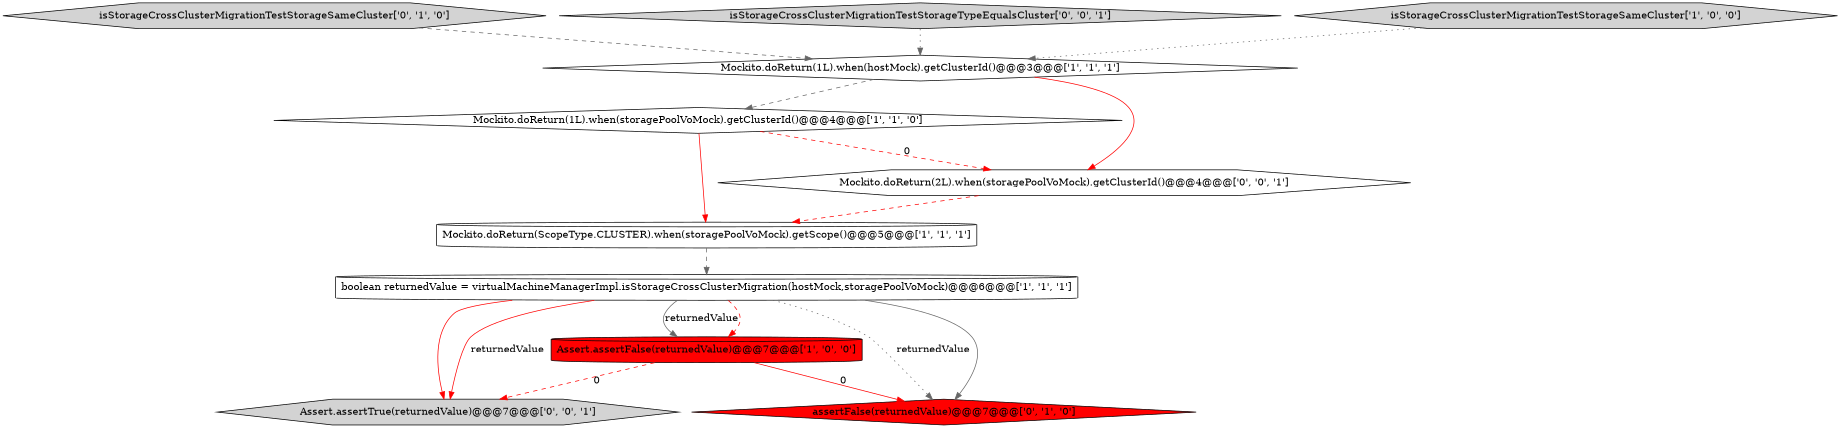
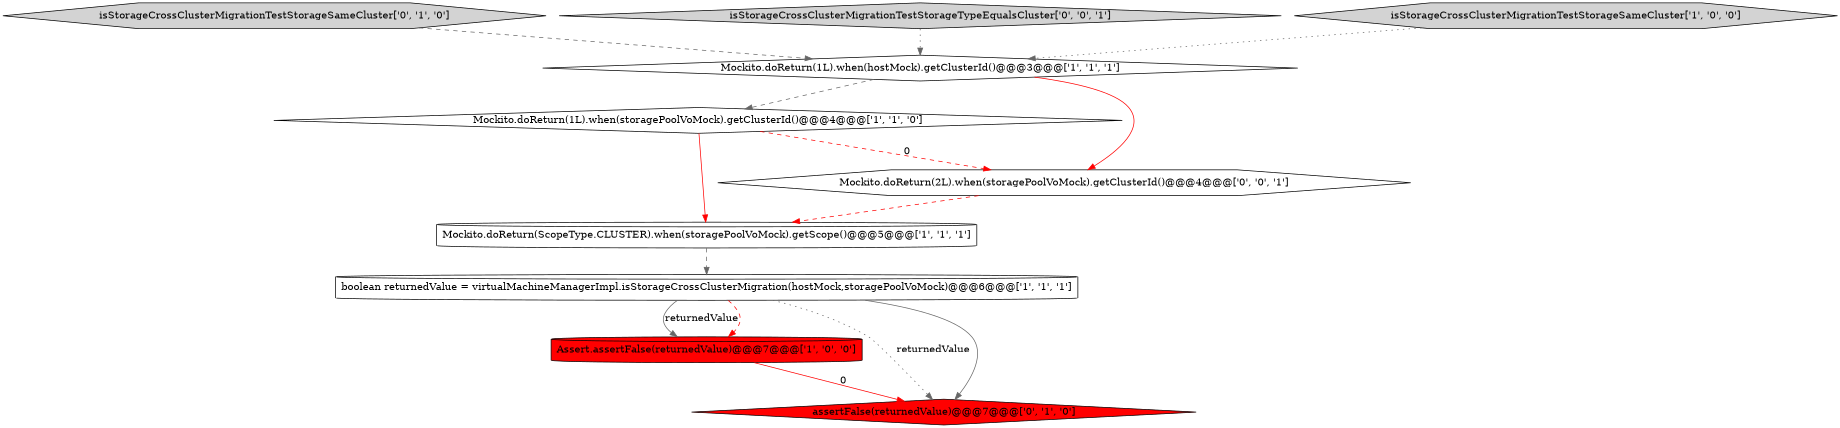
(448, 412) -> none
